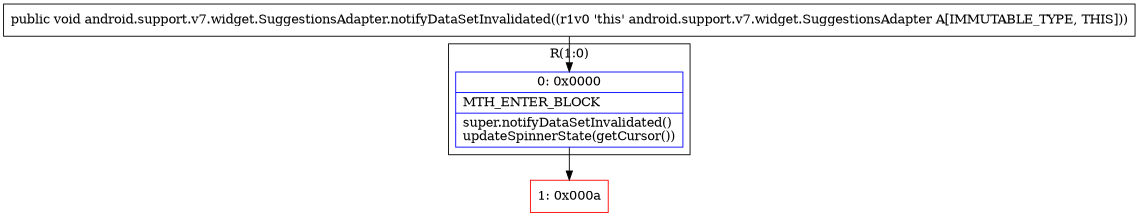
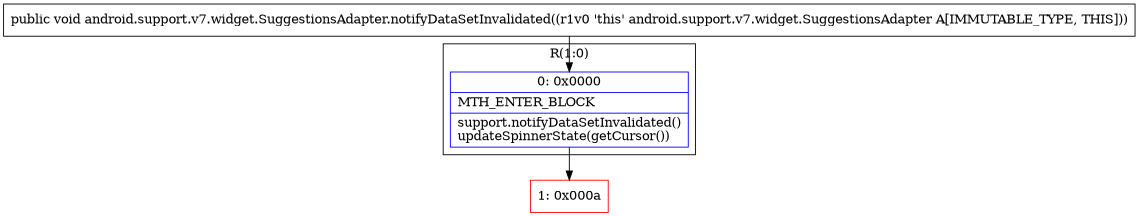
(568, 123) -> (569, 123)
